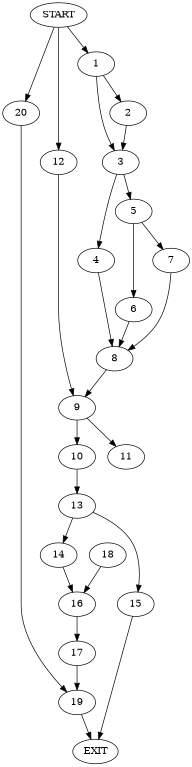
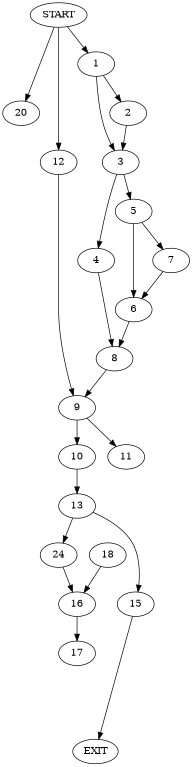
(162, 315) -> (155, 282)
(59, 555) -> (59, 555)
(77, 702) -> none
